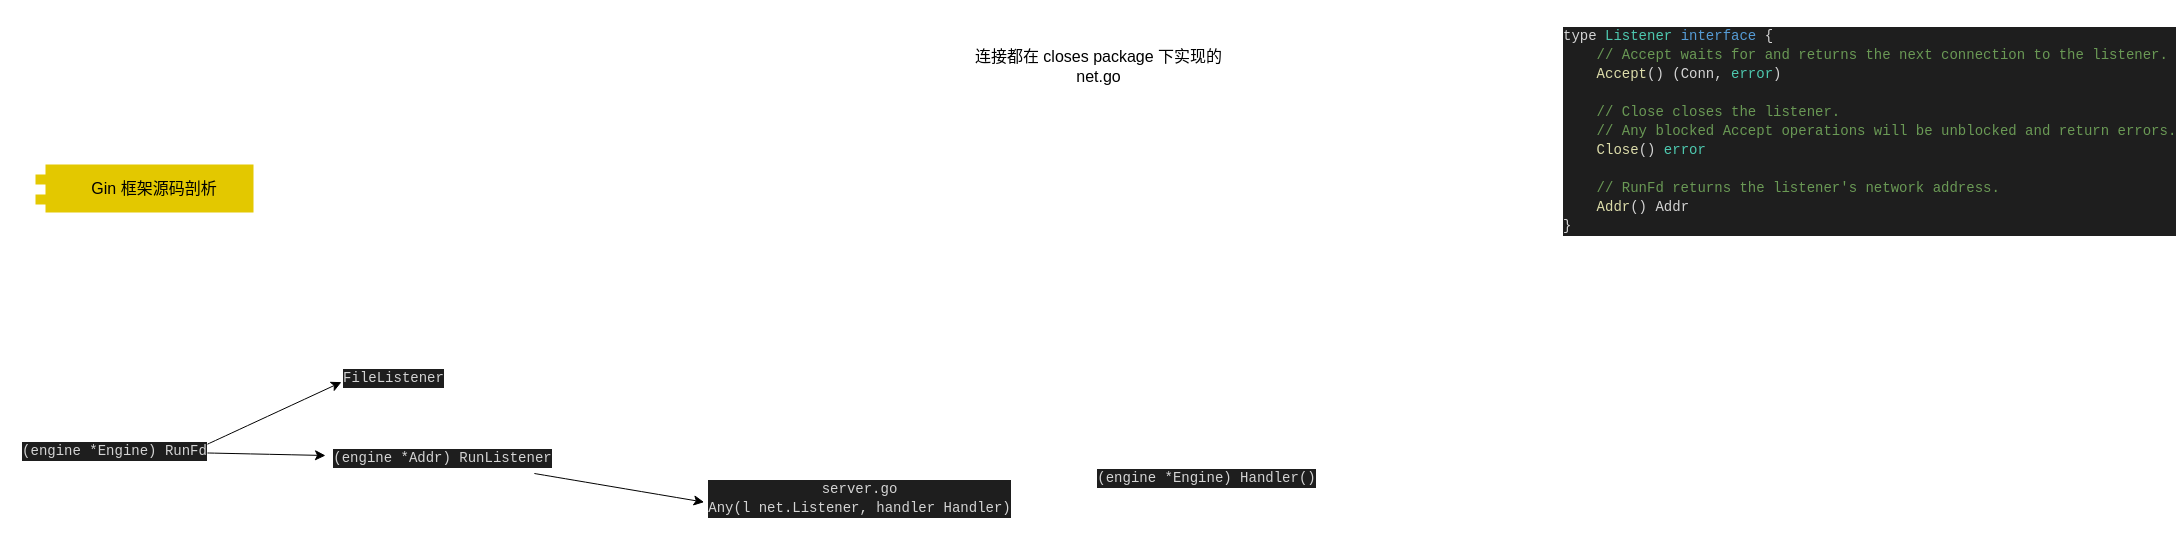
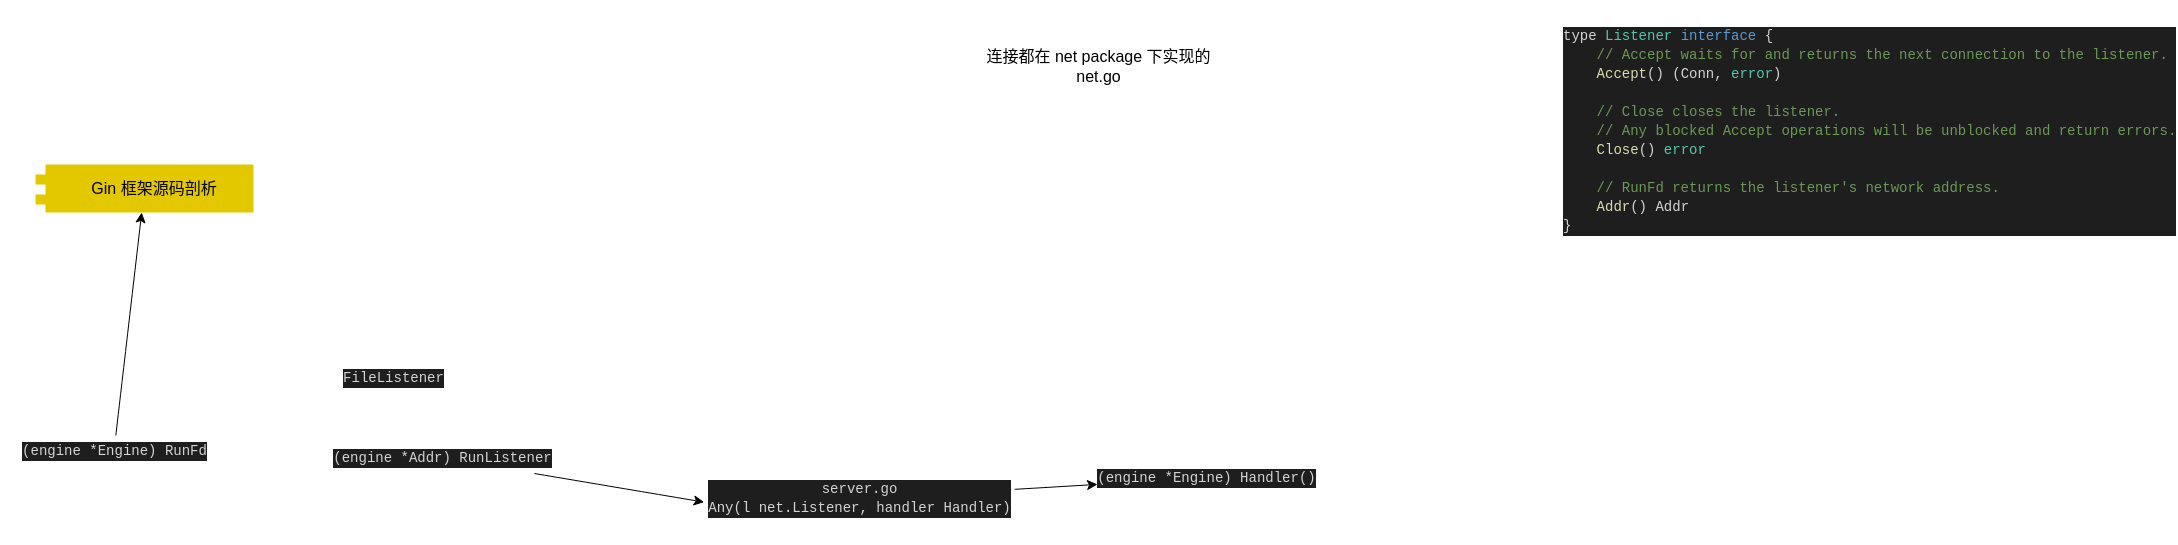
(1099, 67) -> (1099, 67)
(272, 415) -> none
(262, 454) -> (128, 327)
none -> (1052, 487)
